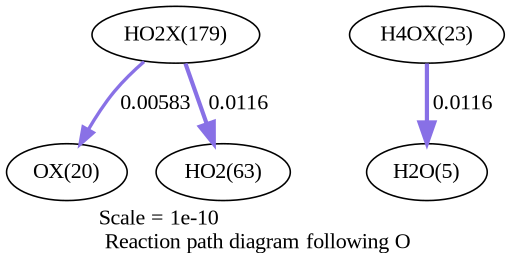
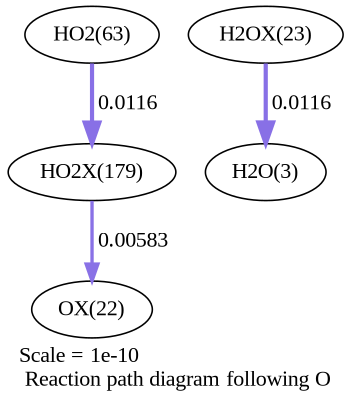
(427, 35) -> (266, 35)
(196, 94) -> (92, 93)
(67, 172) -> (92, 310)
(427, 172) -> (266, 172)
